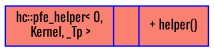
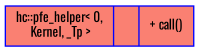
(174, 25) -> (166, 25)
